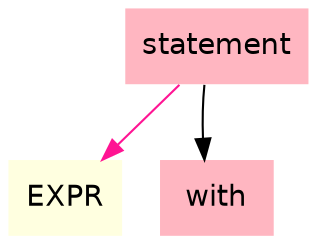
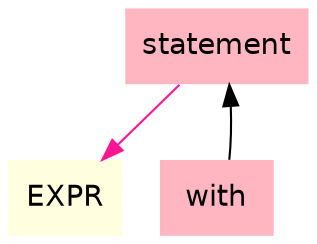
(203, 112) -> (231, 133)
